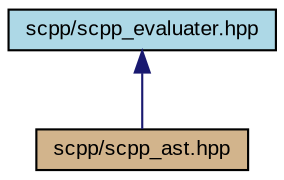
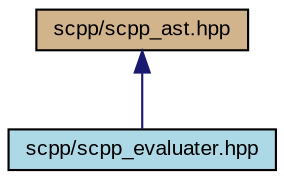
(142, 101) -> (142, 101)
